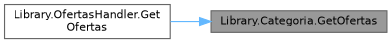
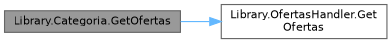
(185, 22) -> (195, 22)
